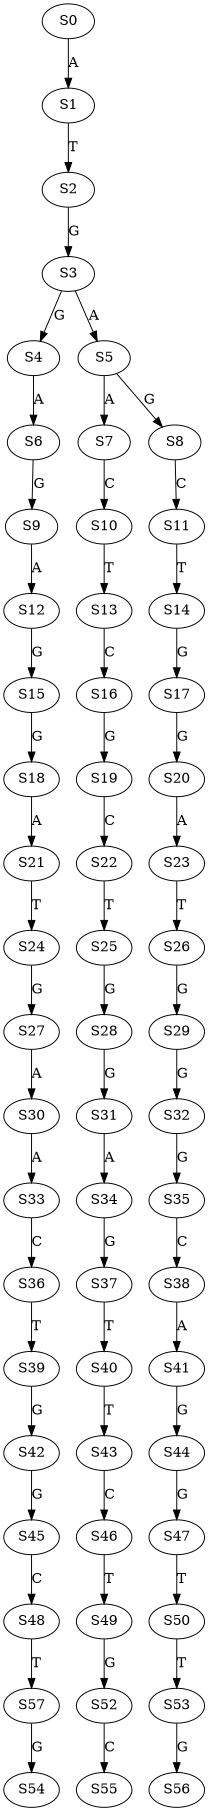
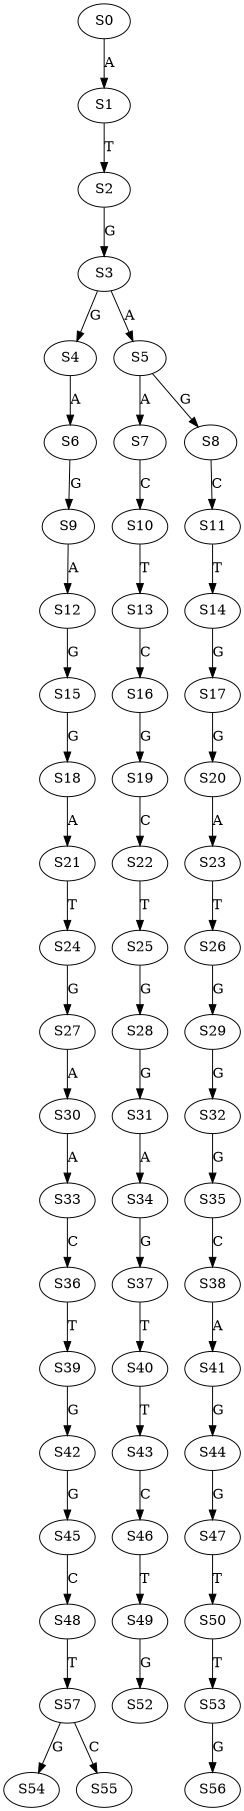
(104, 1743) -> (84, 1743)
